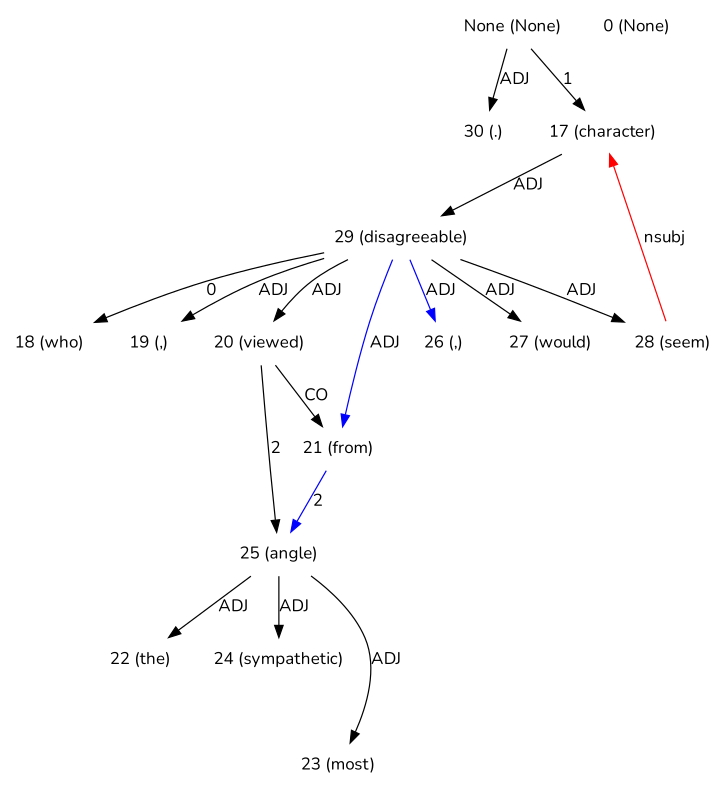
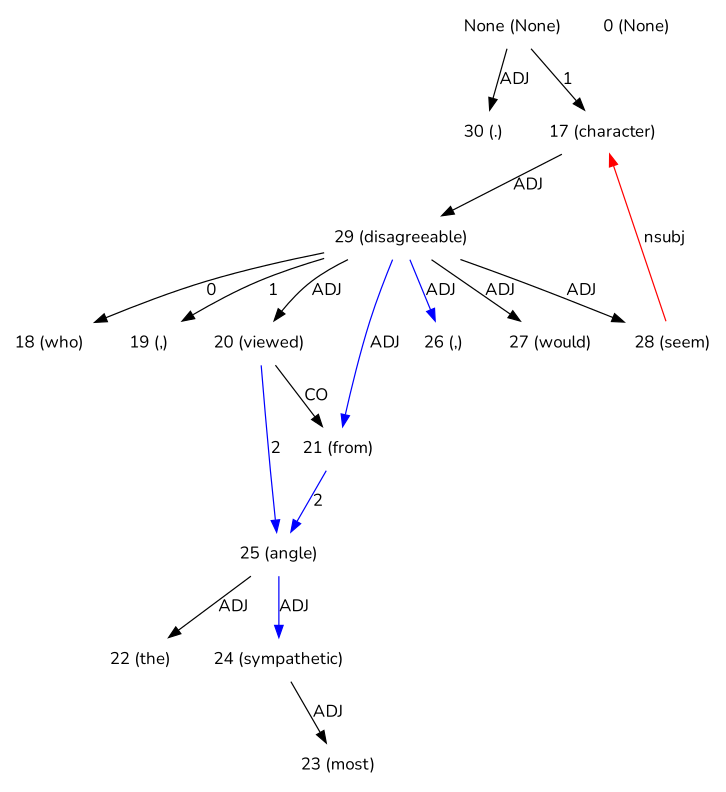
(273, 290) -> (273, 290)
(268, 443) -> (268, 443)
(279, 601) -> (279, 601)
(367, 645) -> (305, 707)
